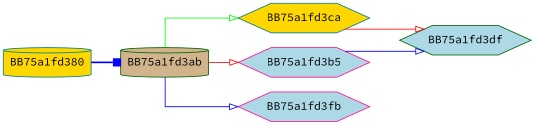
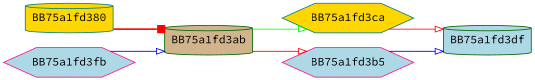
(465, 40) -> (487, 40)
(102, 62) -> (135, 29)
(183, 107) -> (134, 51)
